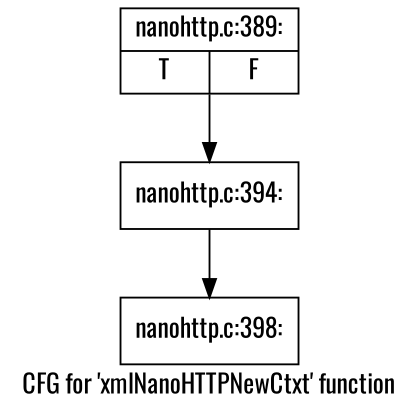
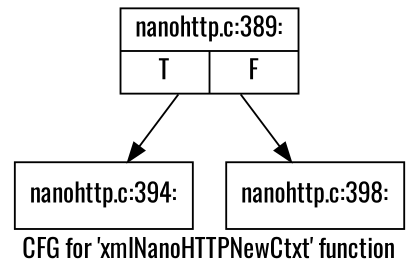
(210, 254) -> (260, 120)
